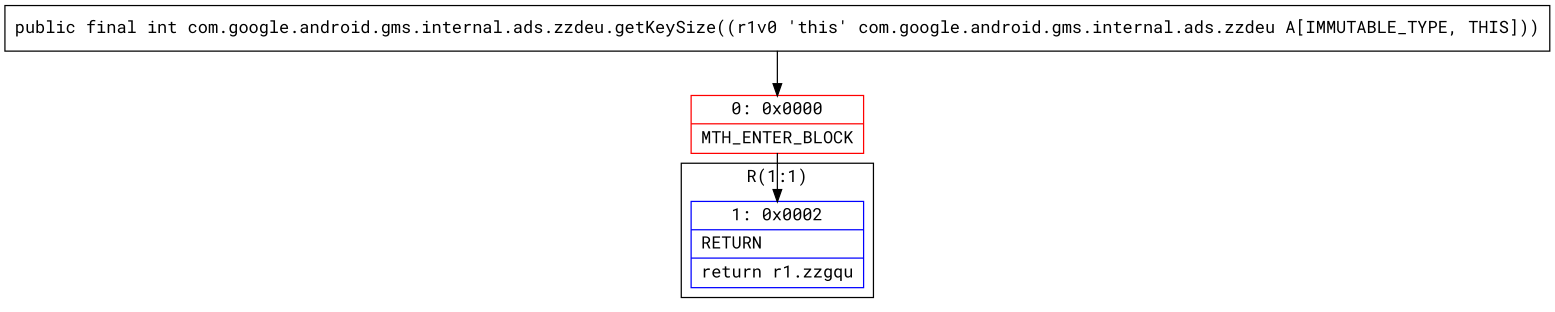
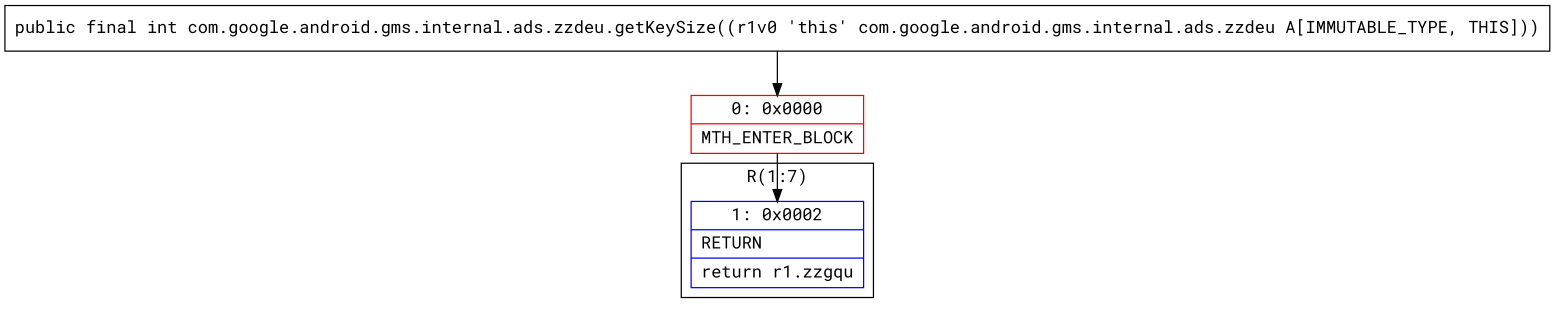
(777, 177) -> (777, 177)
